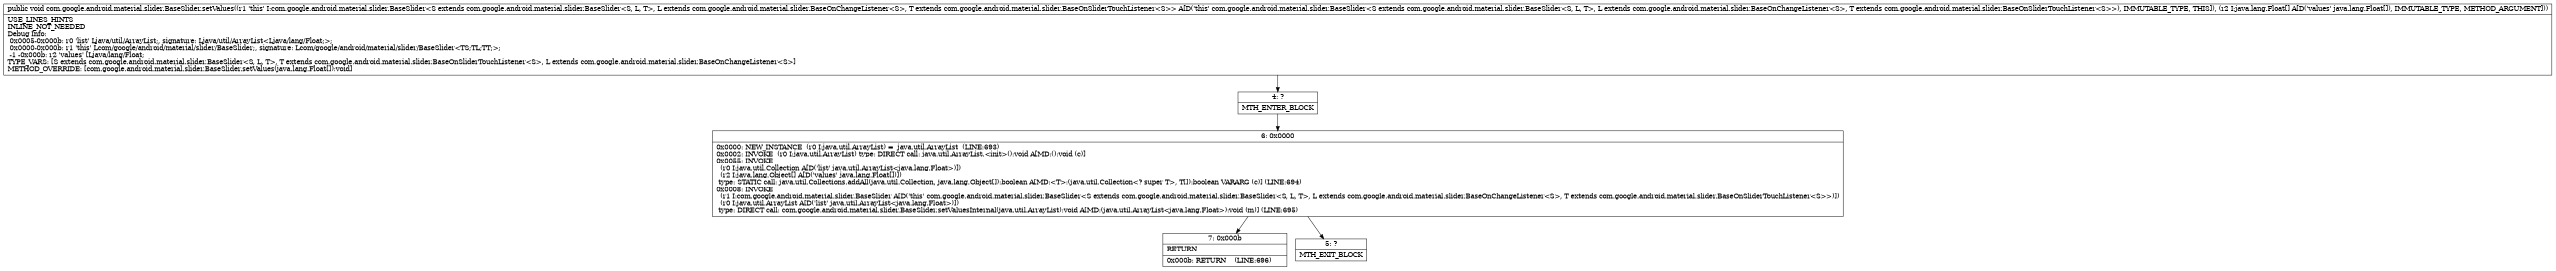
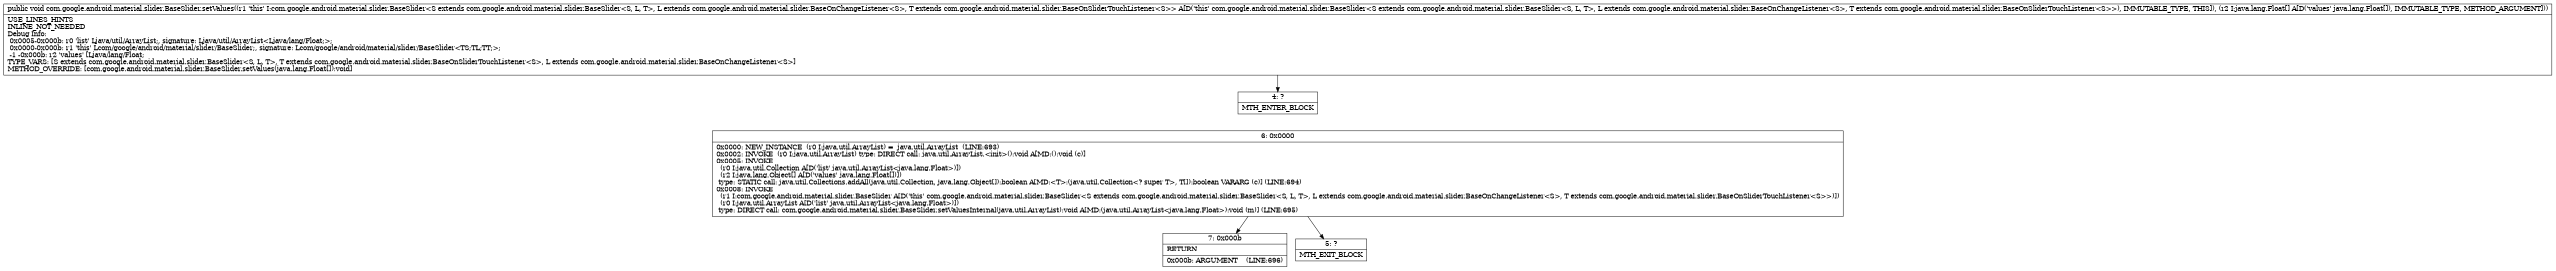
(1278, 120) -> none
(747, 161) -> (747, 161)
(1219, 261) -> (1225, 261)
